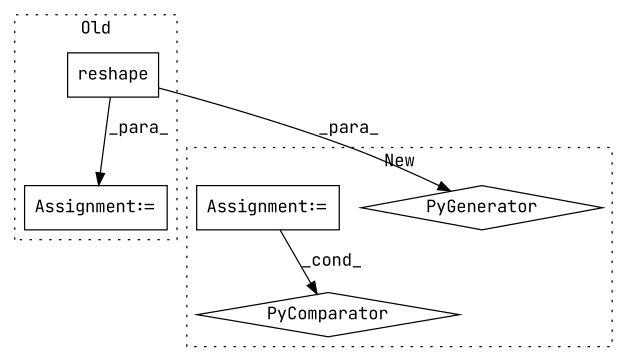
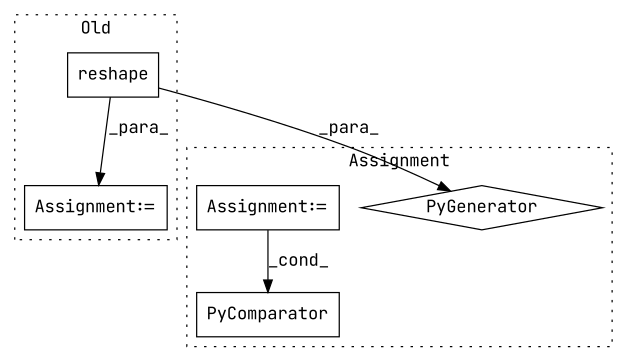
(399, 162) -> (399, 162)
(328, 315) -> (268, 315)
